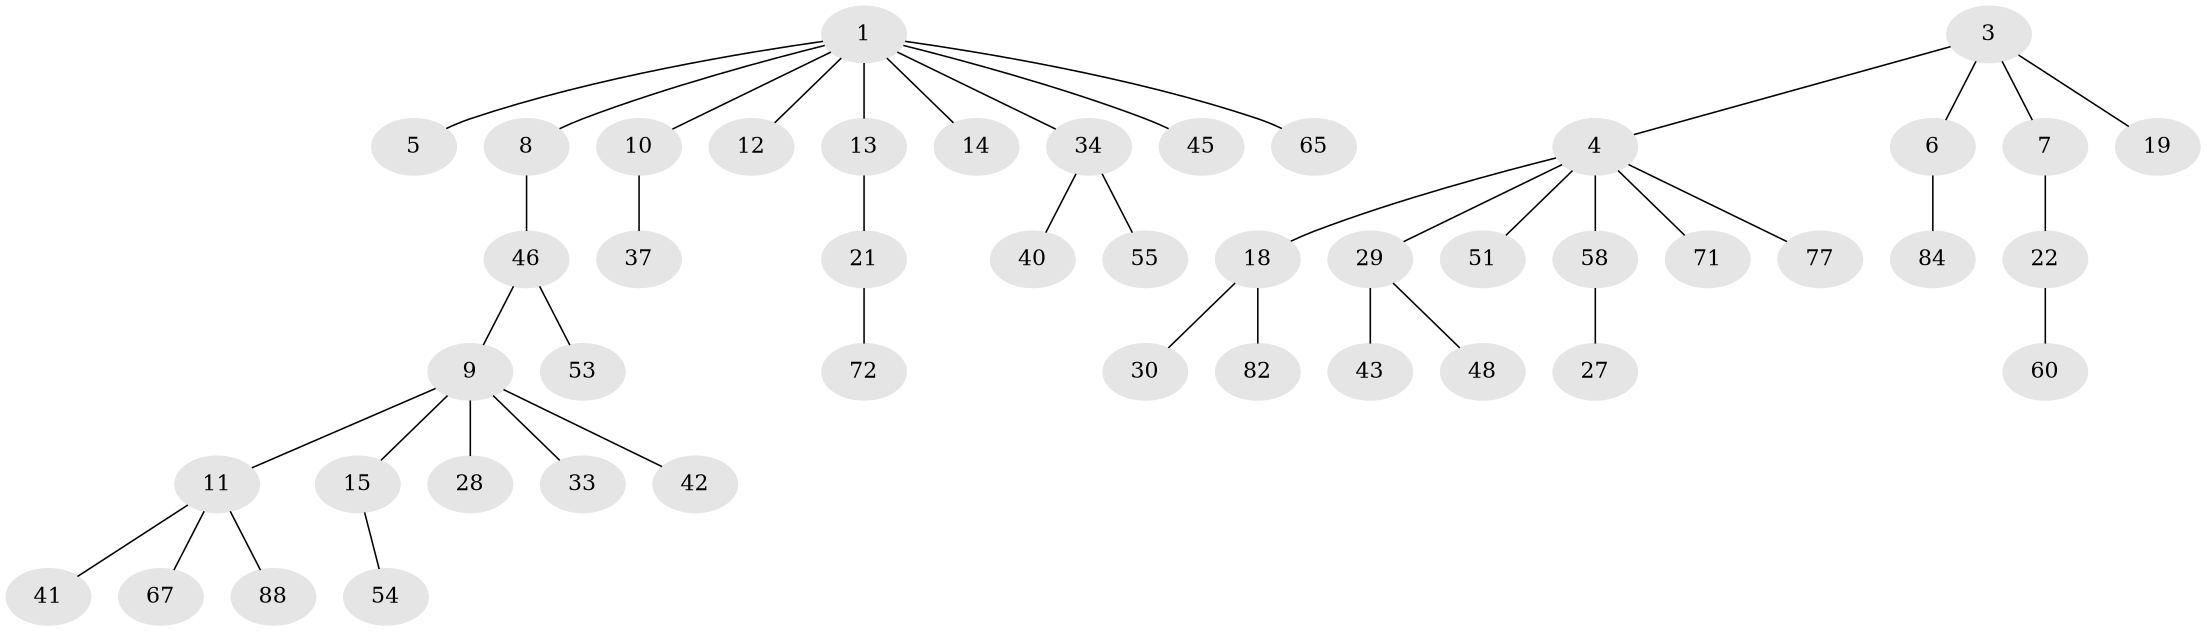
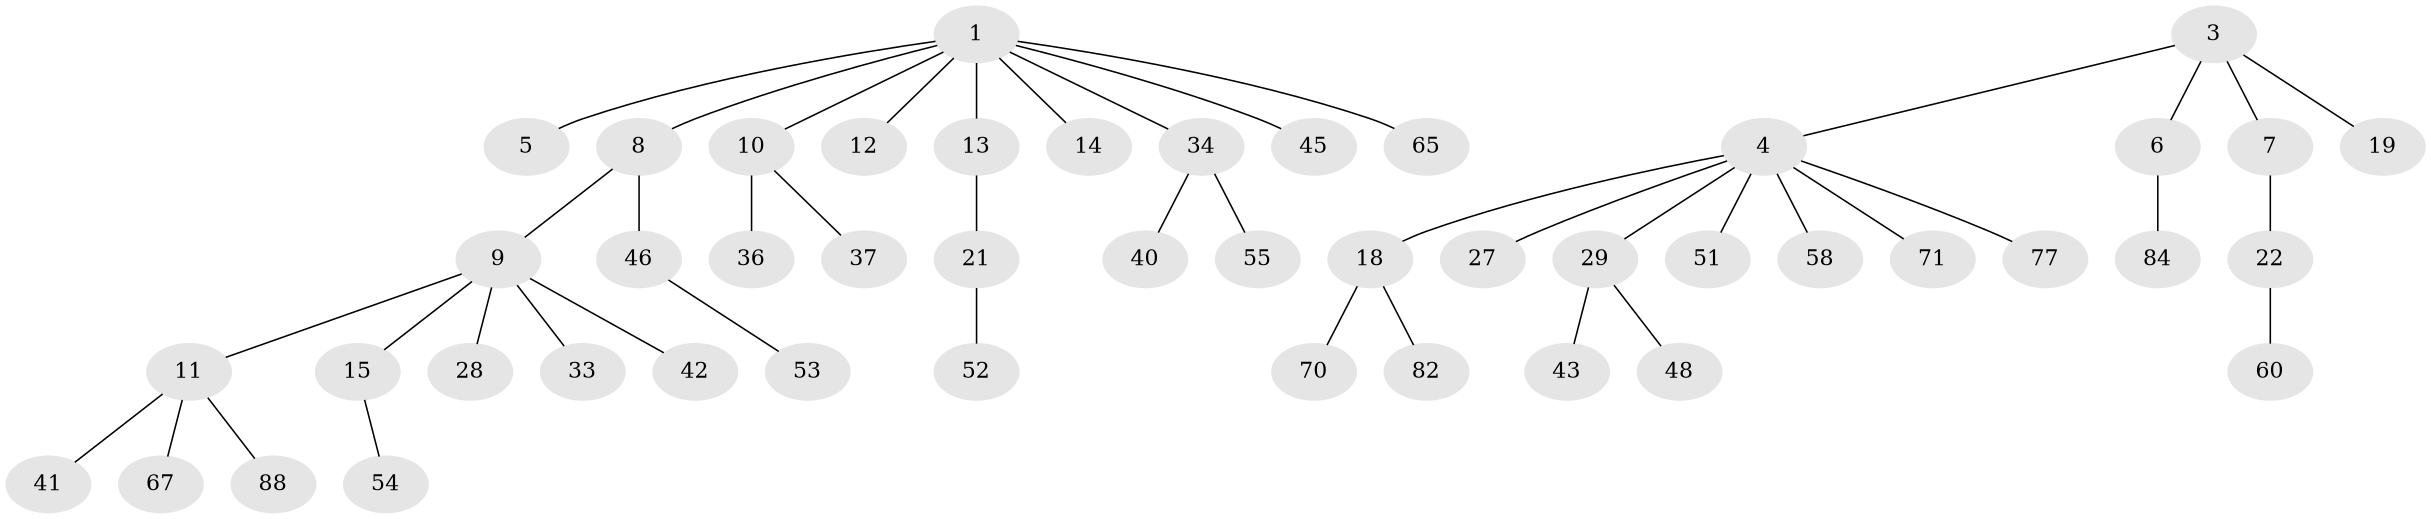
none -> (752, 259)
(498, 316) -> (569, 203)
(1595, 316) -> (1621, 199)
(864, 372) -> (977, 372)
(1145, 372) -> (1314, 372)
